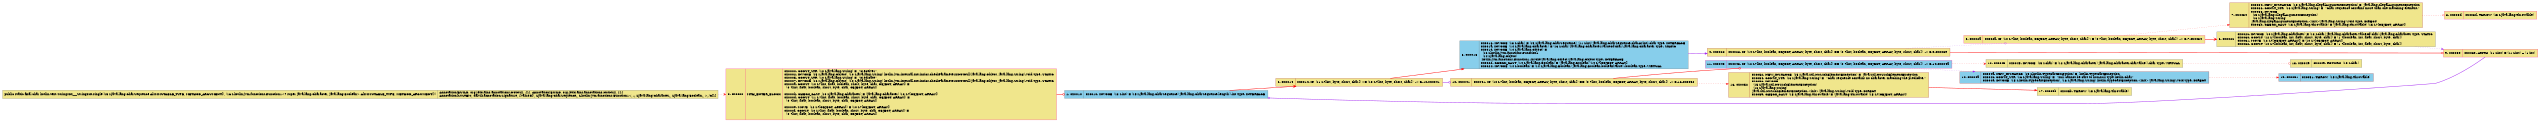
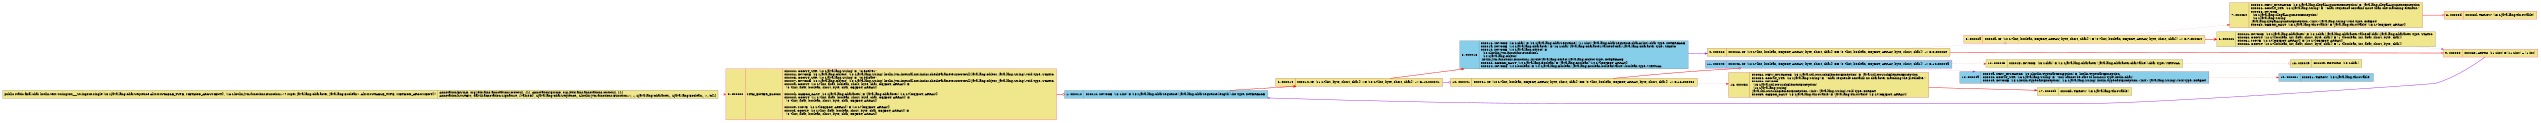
(2433, 15) -> (2433, 15)
